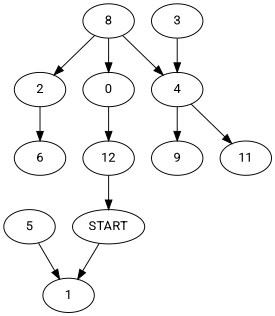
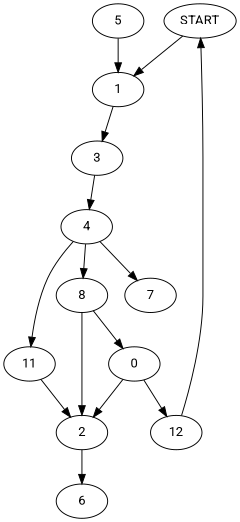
(139, 52) -> (85, 256)
none -> (109, 119)
(177, 158) -> (151, 295)
none -> (53, 394)
none -> (111, 394)
